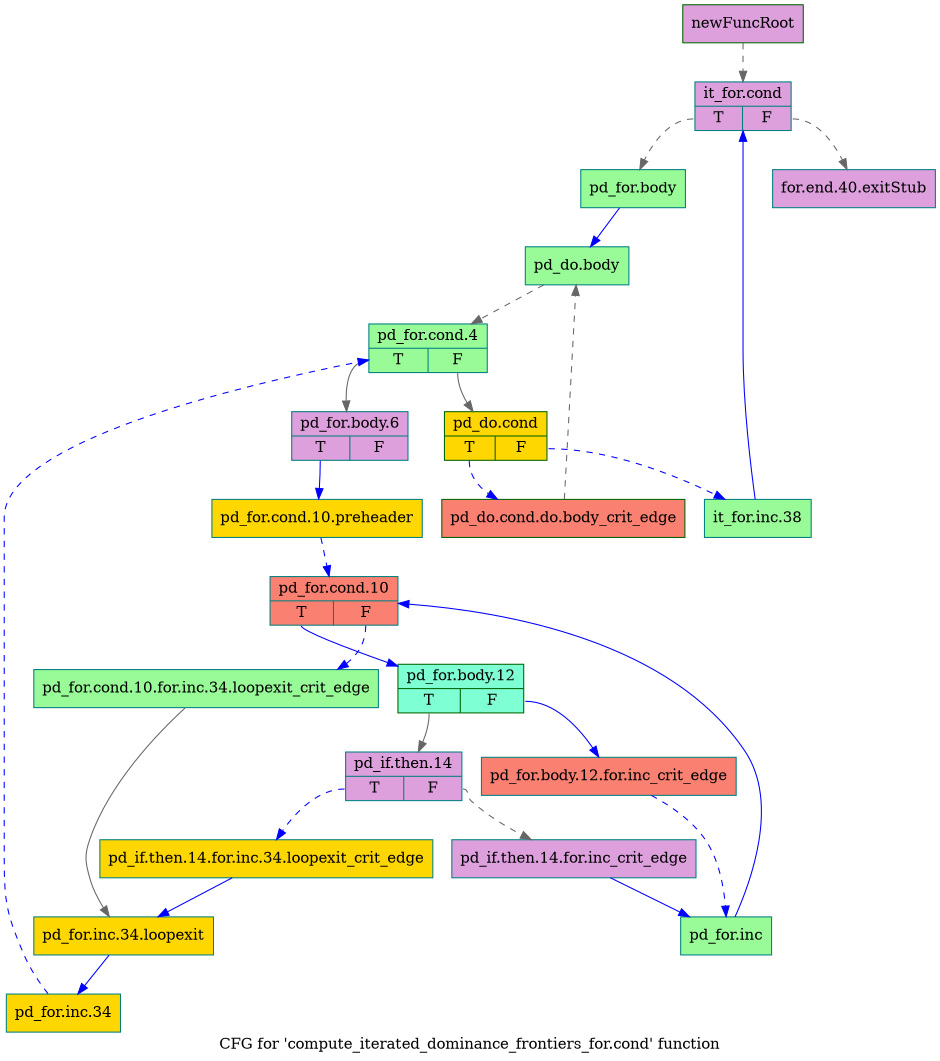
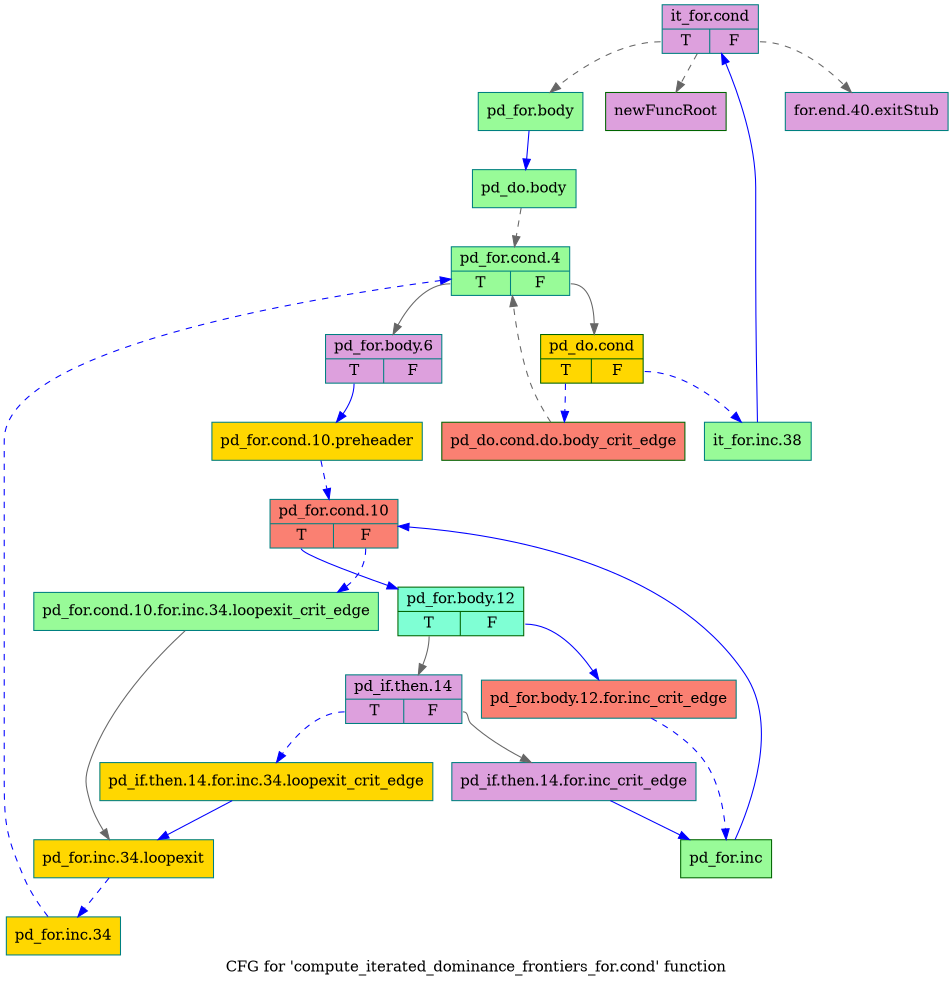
(743, 57) -> (689, 68)
(570, 397) -> (525, 367)
(489, 815) -> (489, 738)
(726, 936) -> (726, 859)
(97, 970) -> (97, 893)
